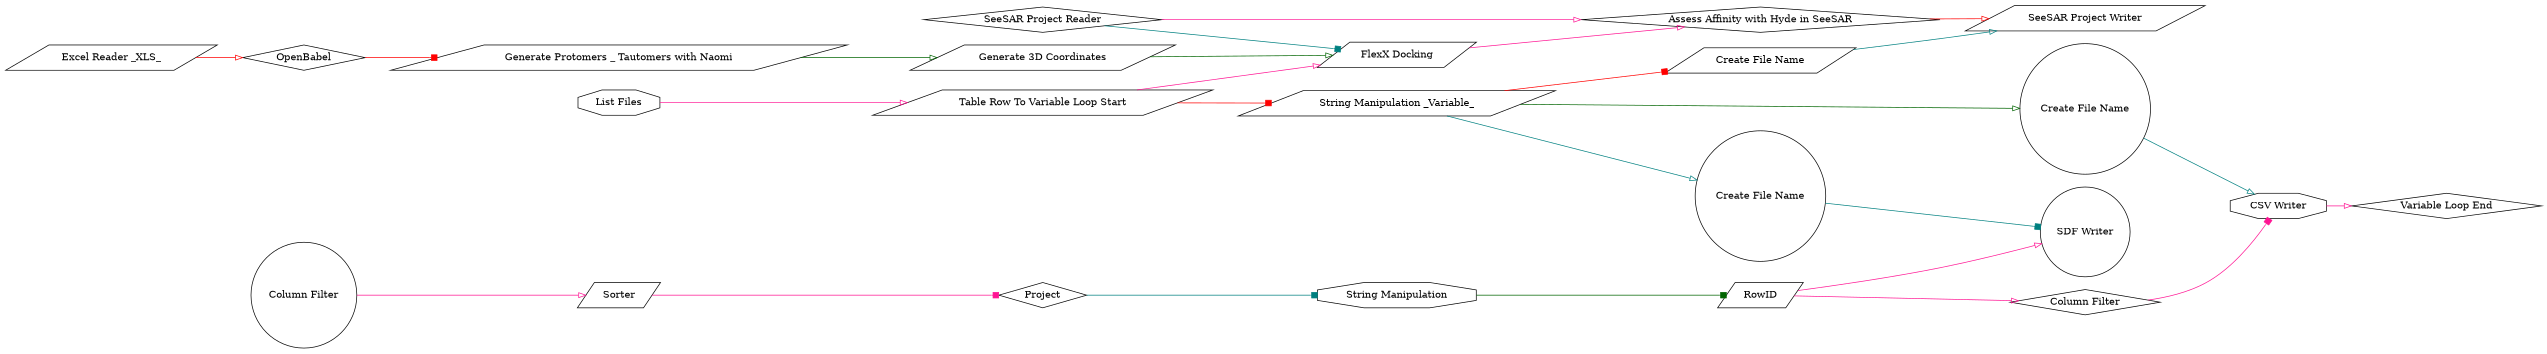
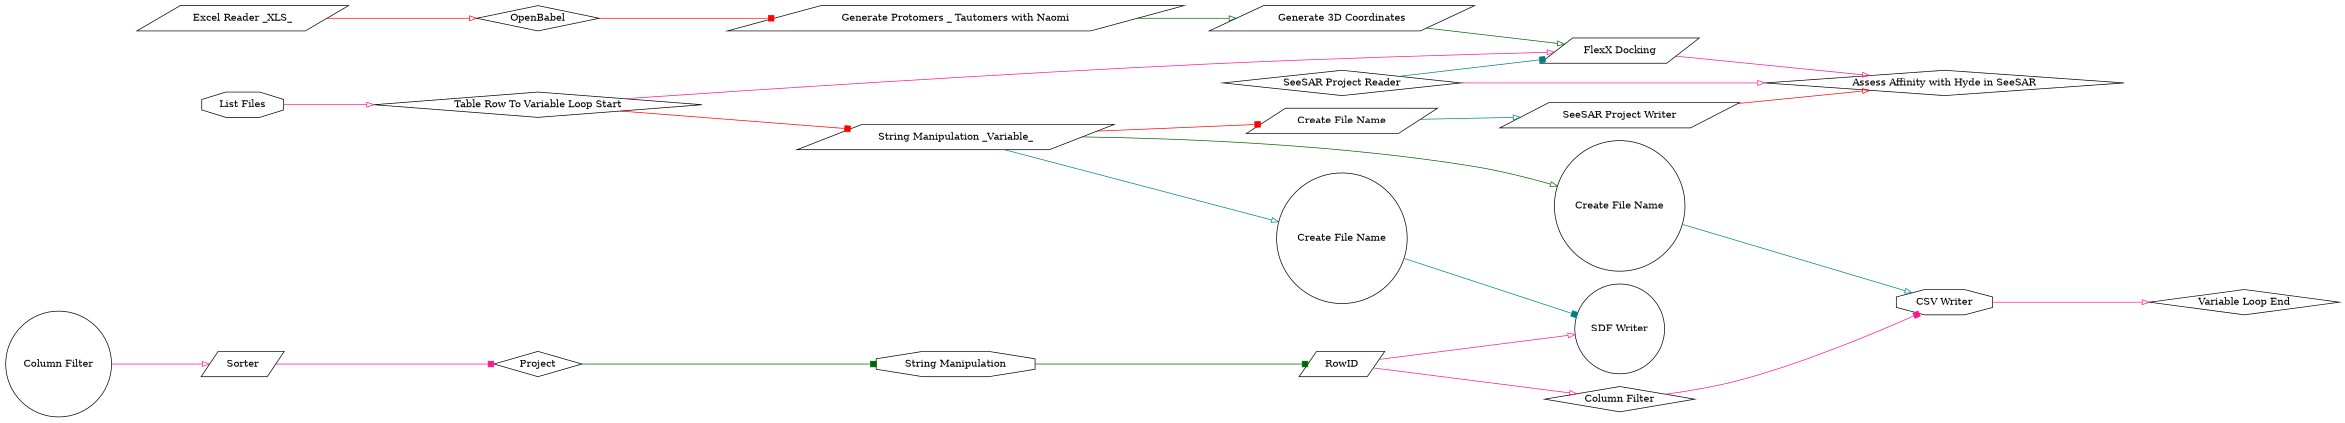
(1956, 19) -> (1800, 97)
(1043, 103) -> (538, 105)
(1198, 295) -> (725, 364)
